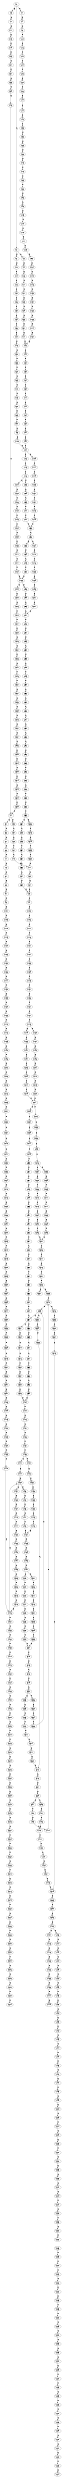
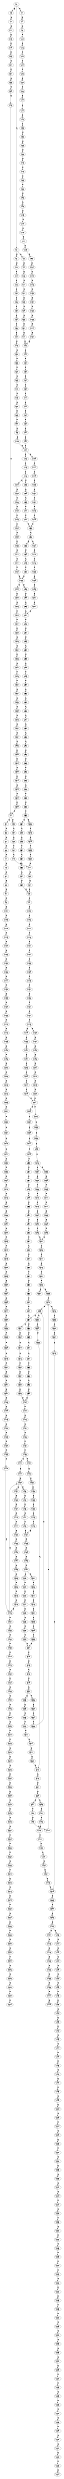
none -> (58, 2243)
